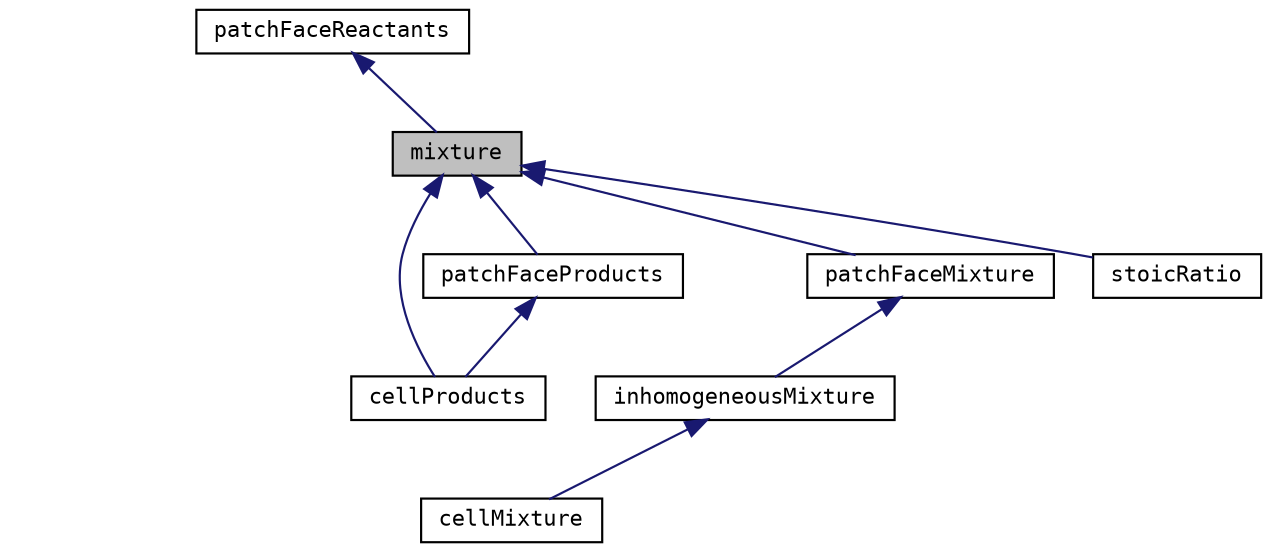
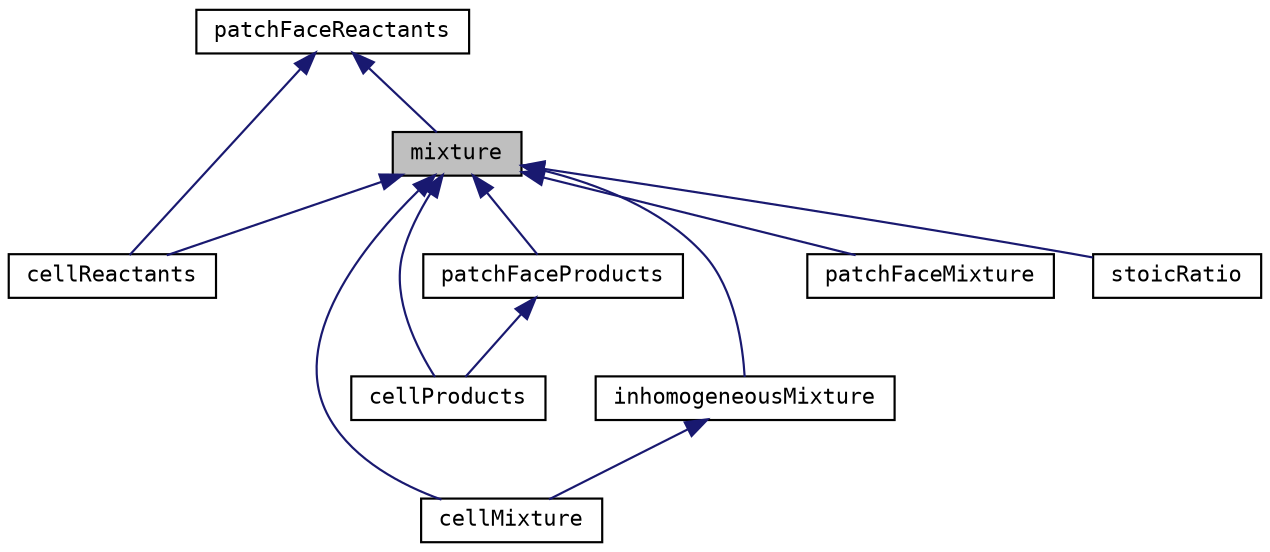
none -> (112, 276)
(829, 343) -> (685, 237)
none -> (317, 360)
